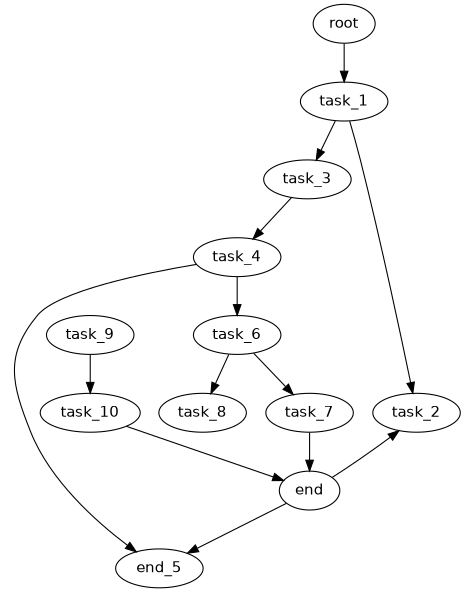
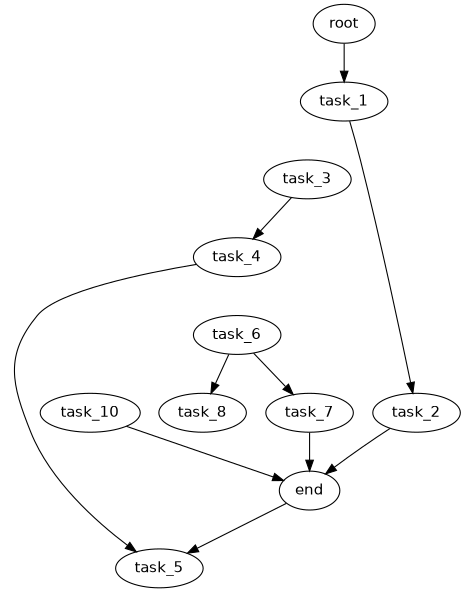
(328, 136) -> none
(237, 291) -> none
(90, 335) -> none
(362, 458) -> (362, 447)
(159, 568) -> (159, 568)
